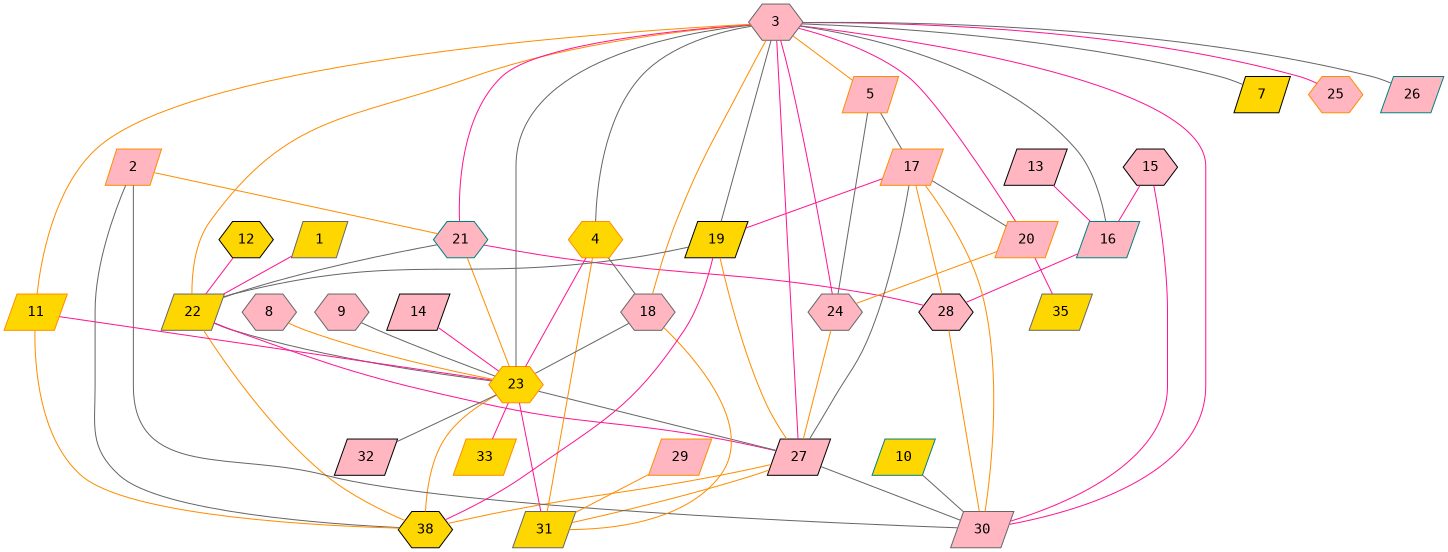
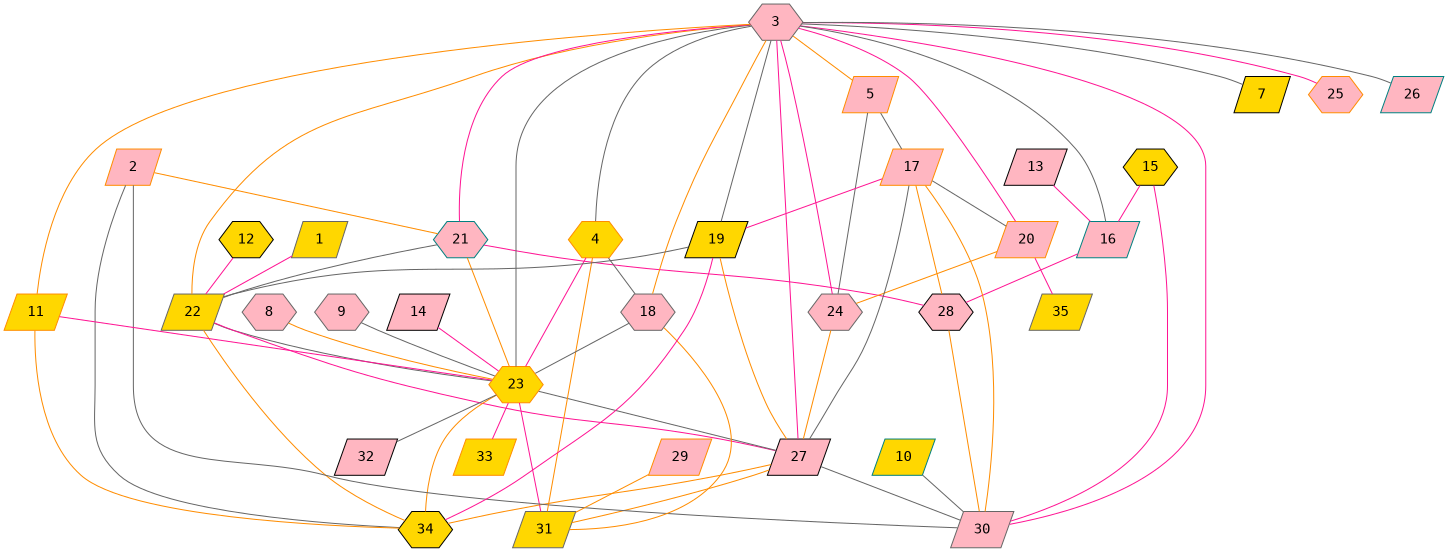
(1150, 167) -> (1150, 167)
(425, 530) -> (425, 530)
